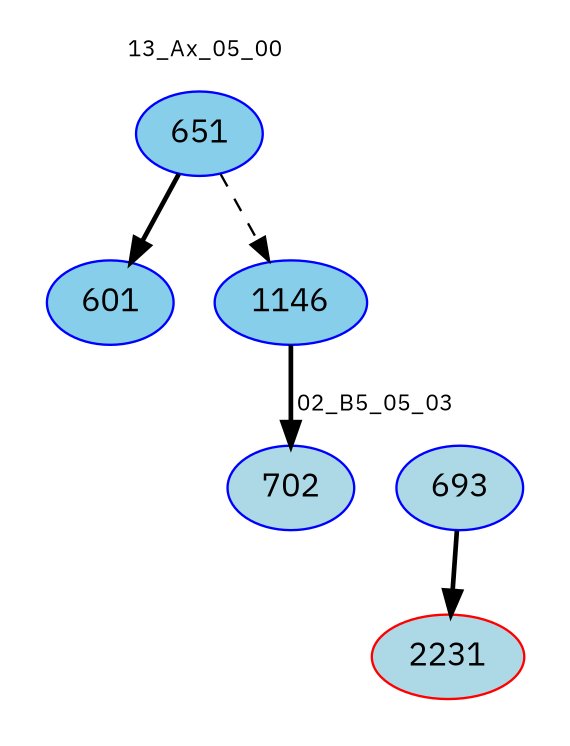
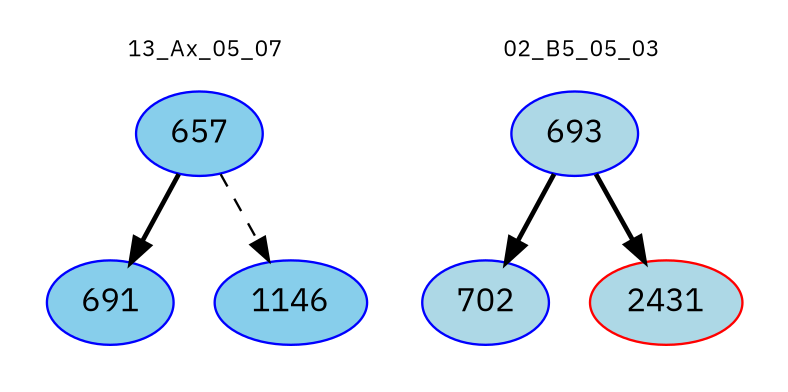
(206, 50) -> (206, 50)
(199, 134) -> (199, 134)
(110, 303) -> (110, 303)
(291, 397) -> (536, 208)
(448, 657) -> (666, 303)
